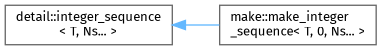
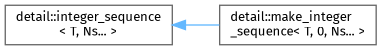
(298, 25) -> (298, 25)
